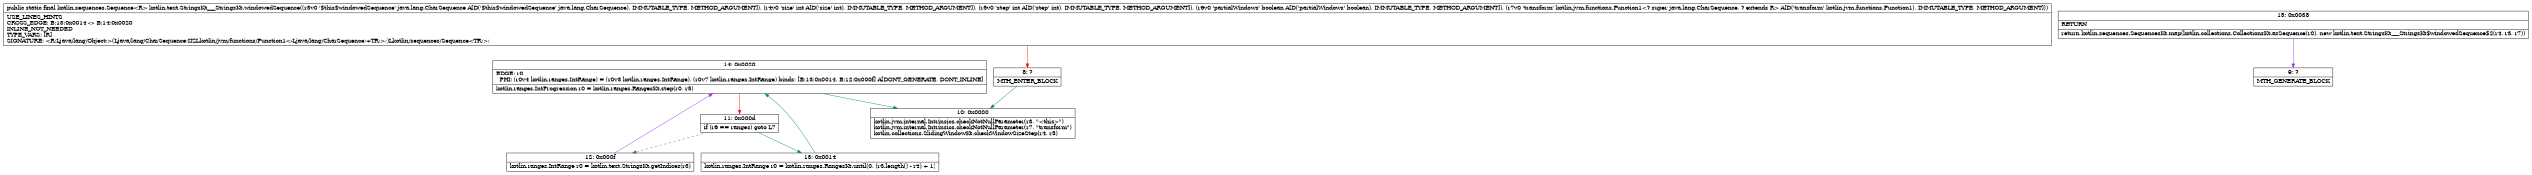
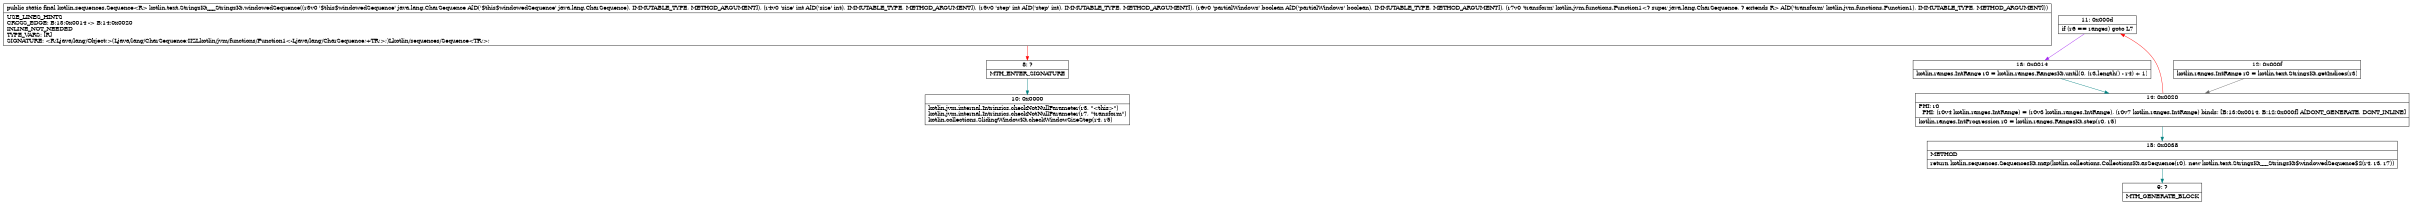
(2074, 25) -> (1944, 155)
(2293, 51) -> (2162, 174)
(510, 74) -> (1930, 107)
(1027, 81) -> (1027, 74)
(858, 101) -> (2162, 132)
(662, 124) -> (2227, 85)
(672, 142) -> none
(778, 142) -> (2066, 46)
